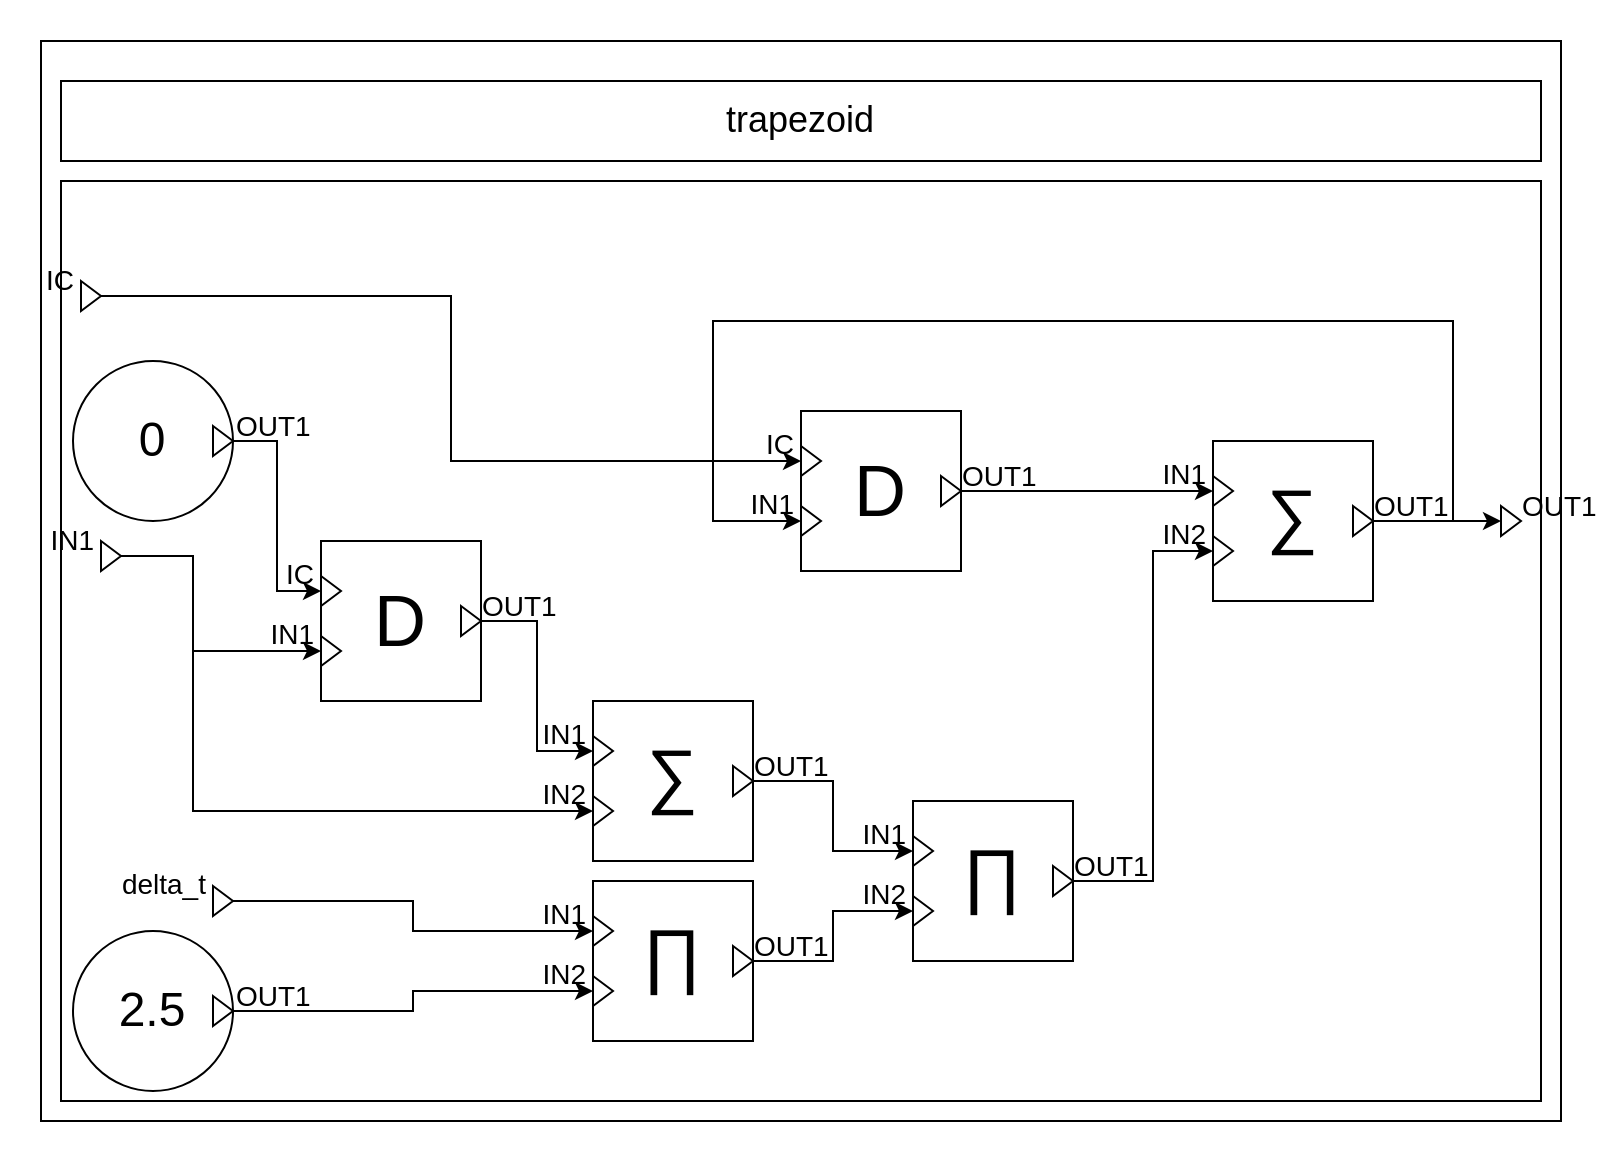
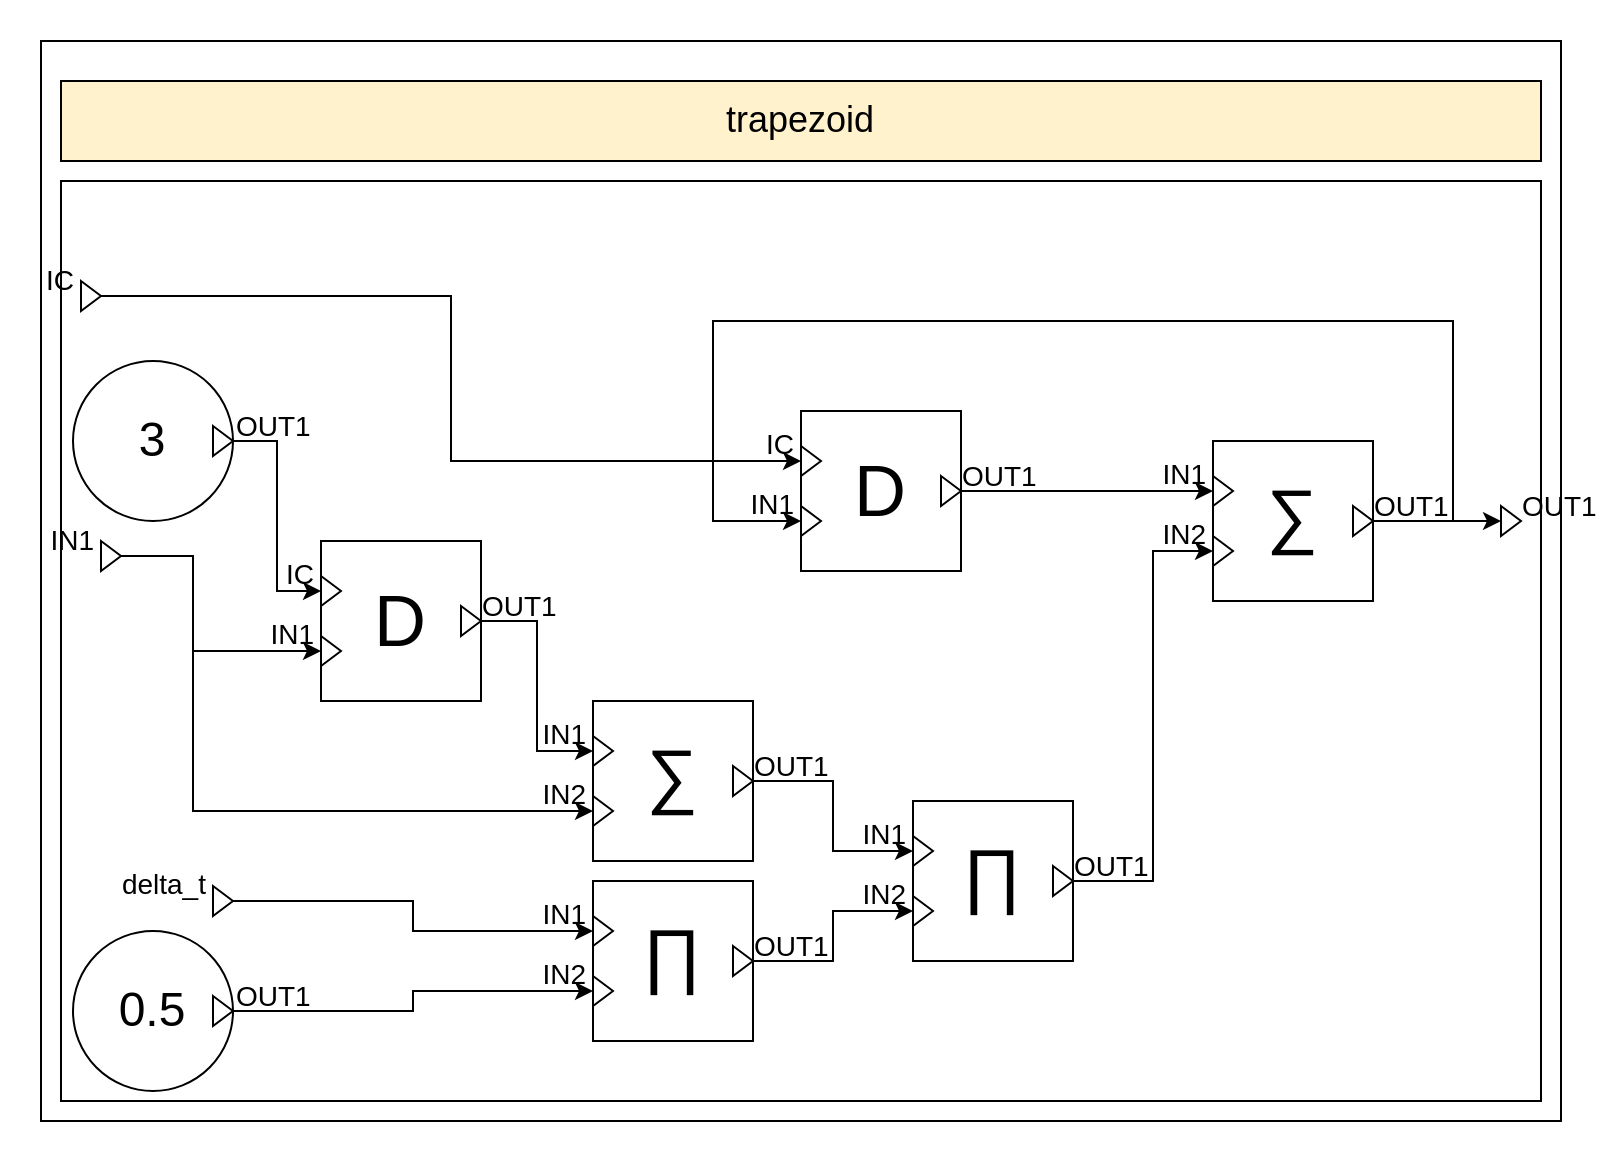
(801, 121) -> (801, 121)
(153, 441) -> (153, 441)
(153, 1011) -> (153, 1011)
